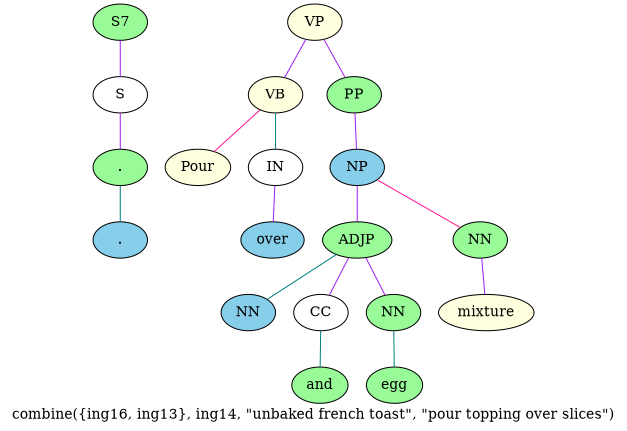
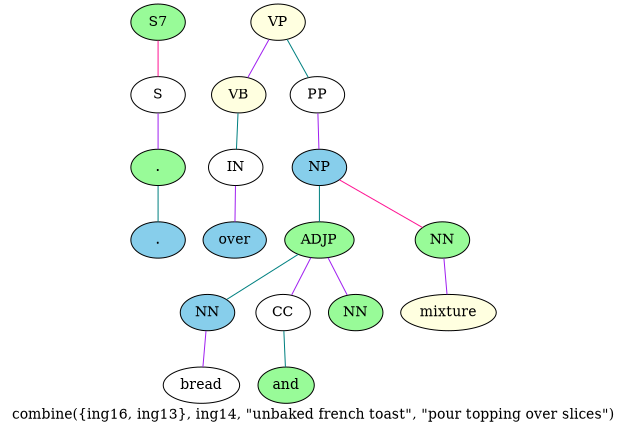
(120, 59) -> (158, 59)
(335, 59) -> (298, 59)
(354, 95) -> (317, 95)
(198, 167) -> none
(357, 204) -> (319, 204)
none -> (201, 385)
(395, 385) -> none
